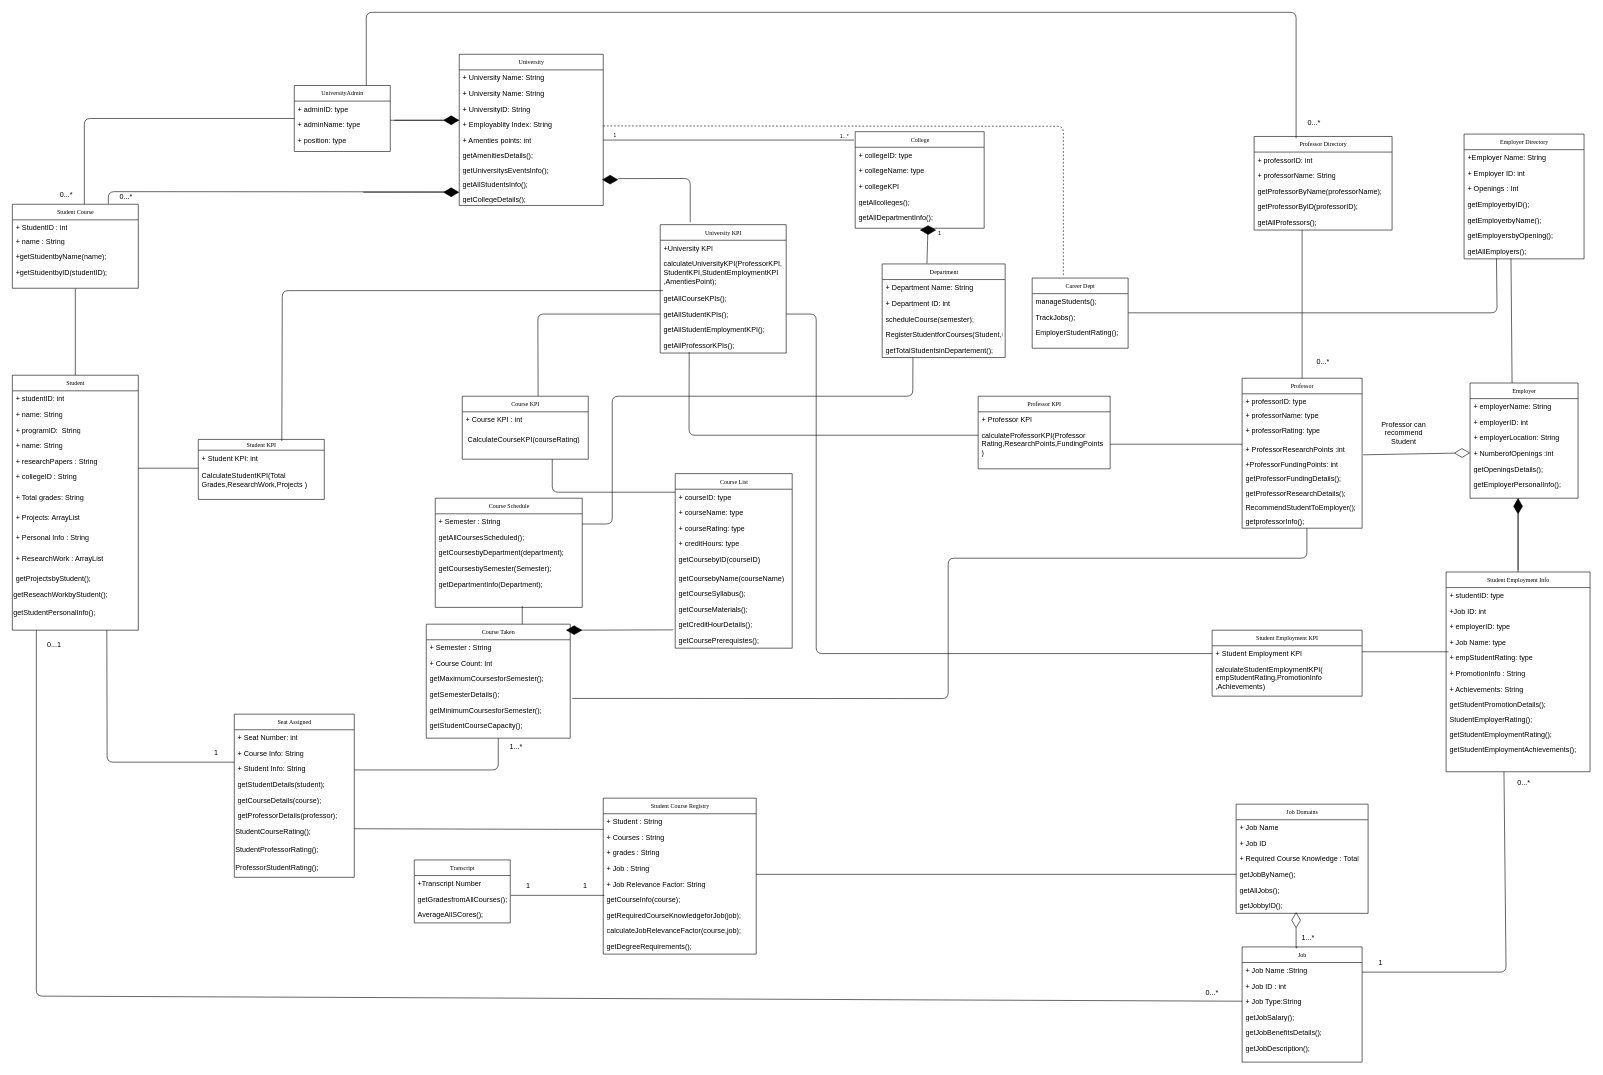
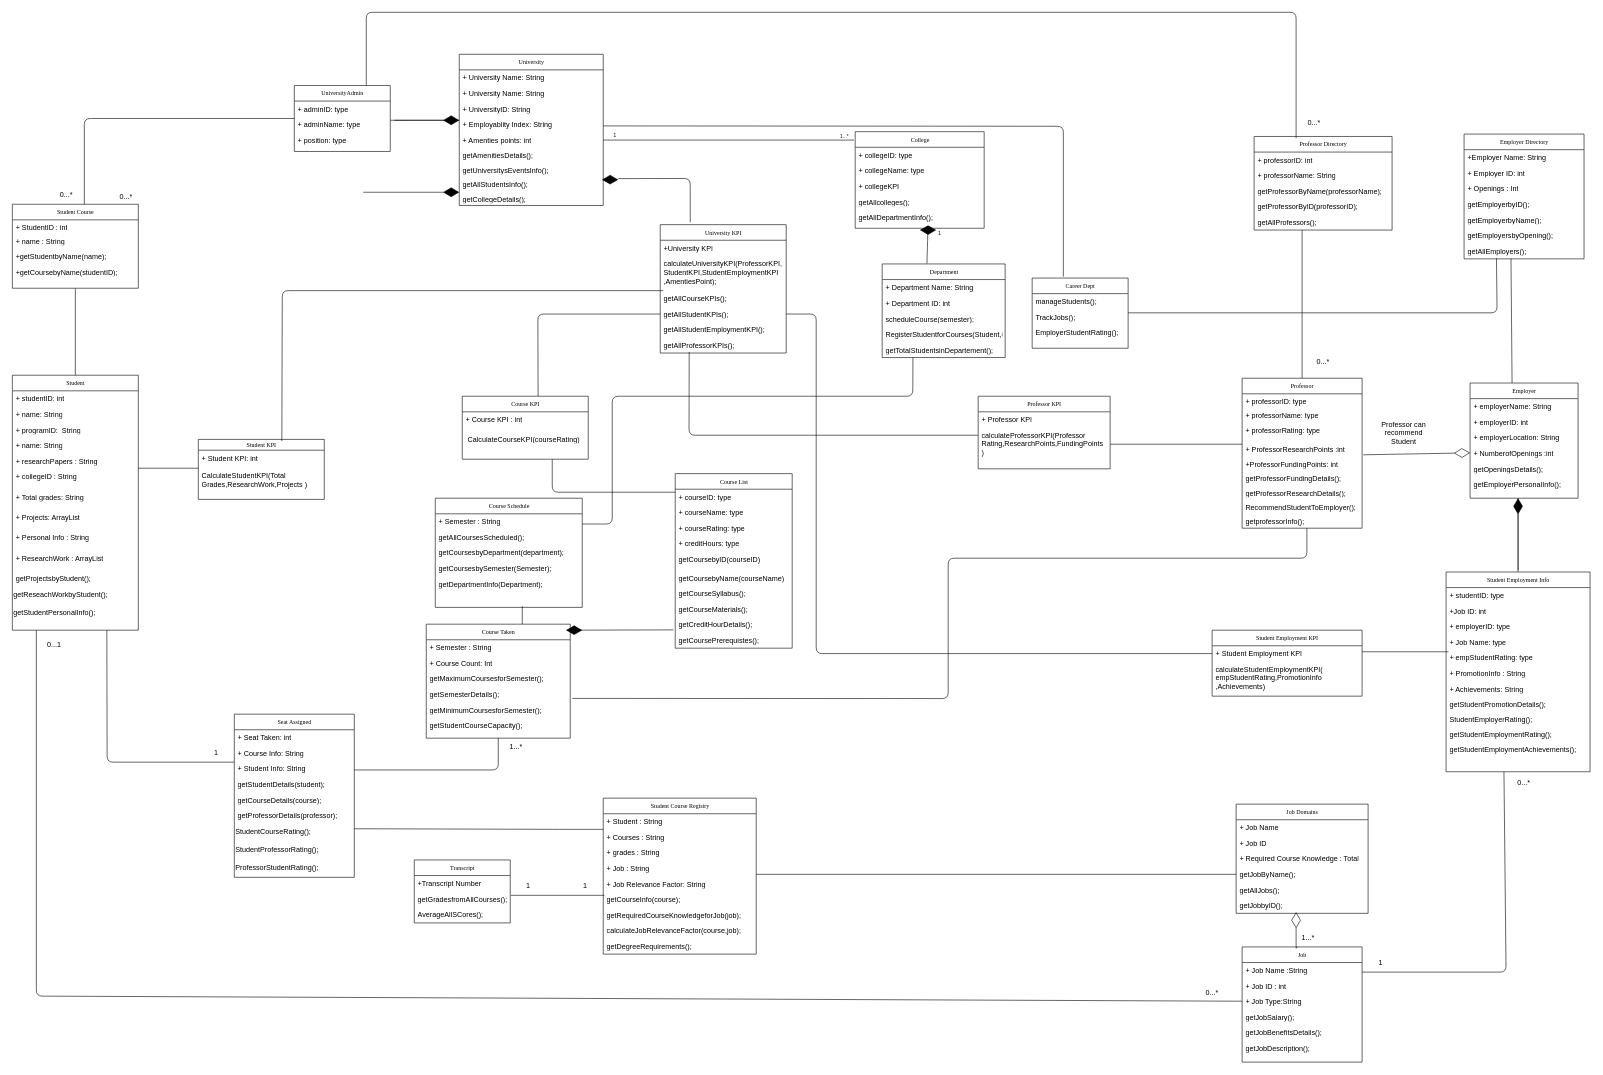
(906, 126) -> (906, 126)
(231, 192) -> none
(69, 273) -> (71, 273)
(270, 738) -> (267, 738)
